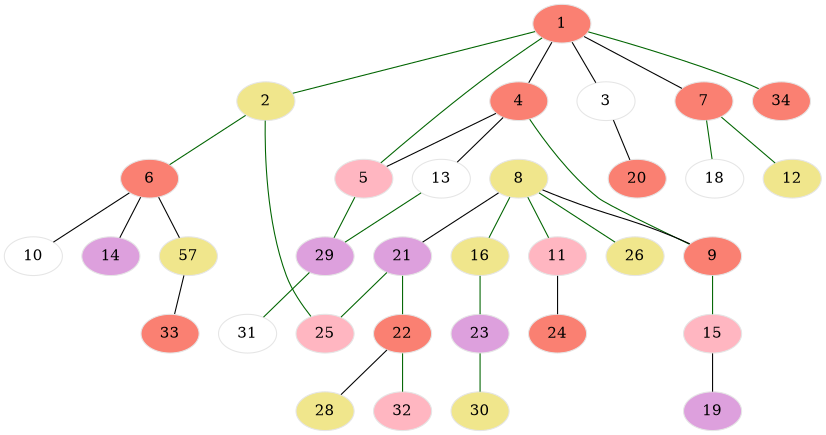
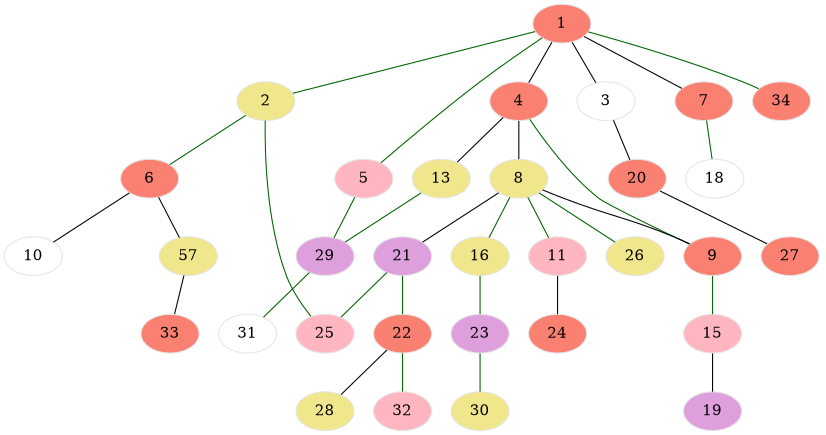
(441, 140) -> (519, 140)
(441, 179) -> (441, 179)
(792, 179) -> none
(111, 256) -> none
none -> (790, 256)
